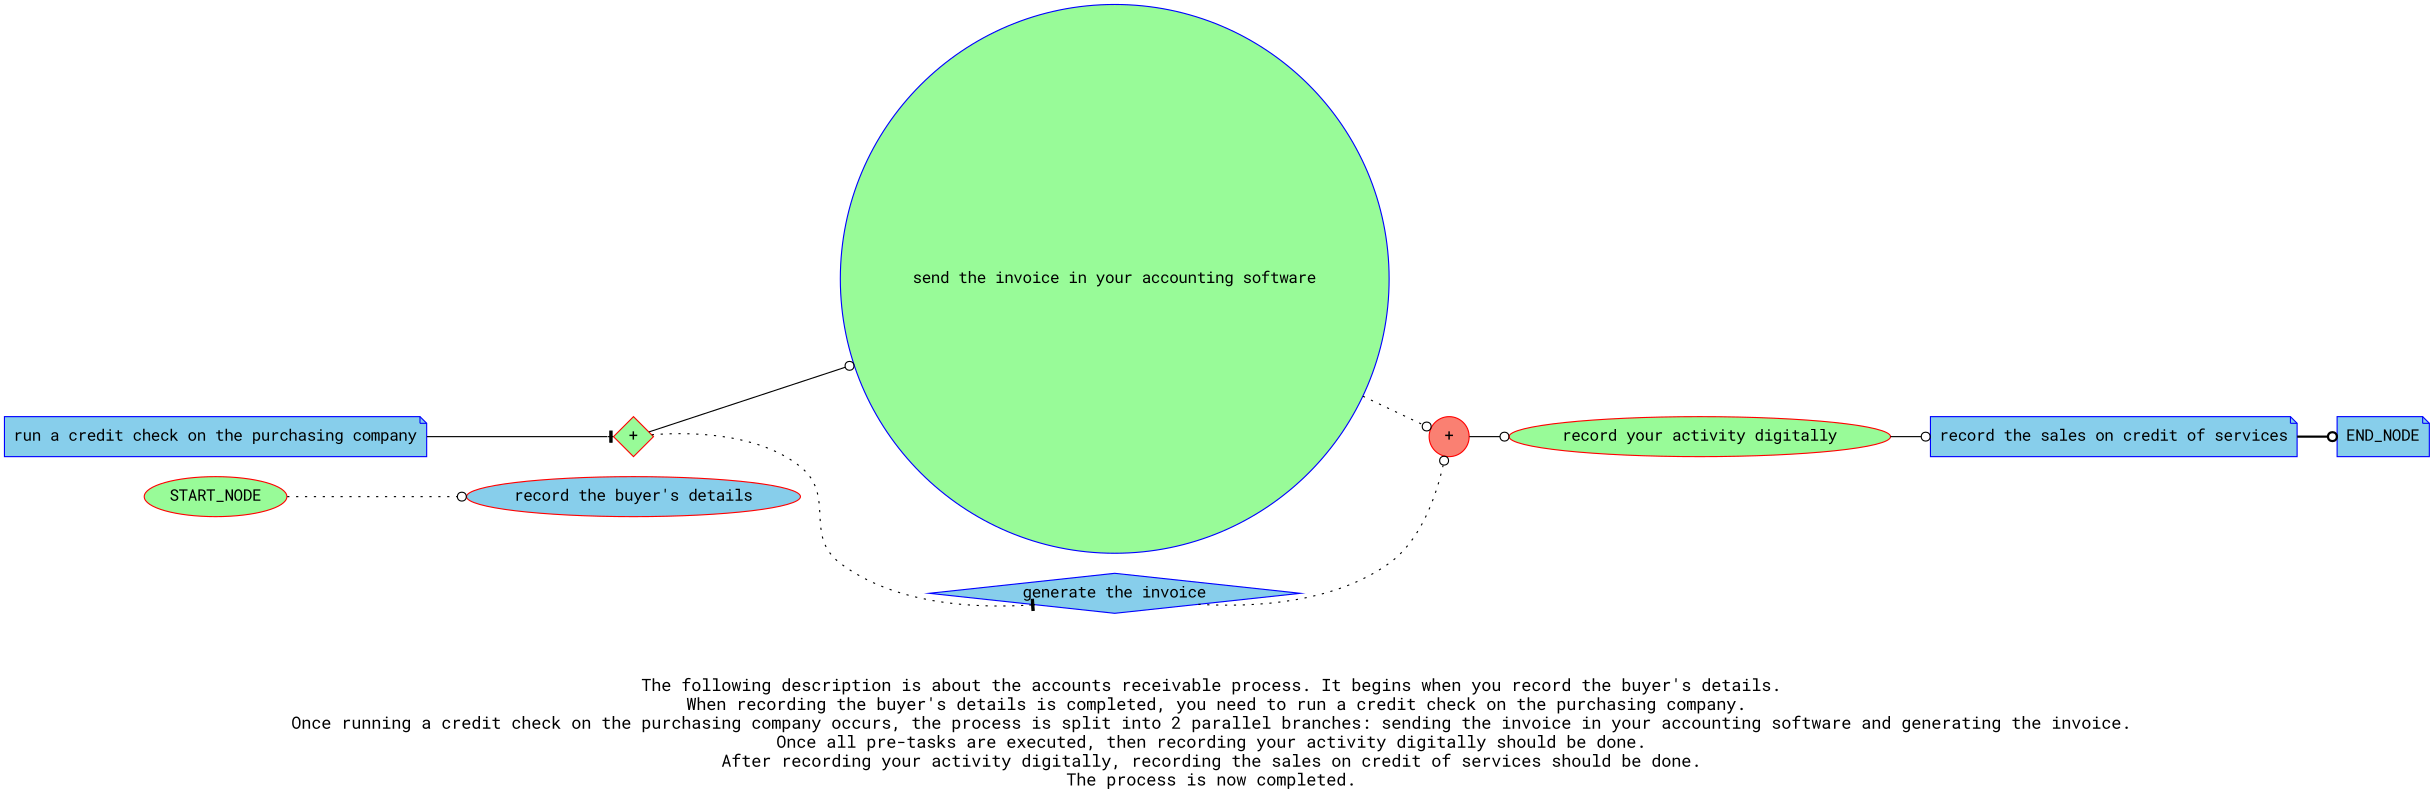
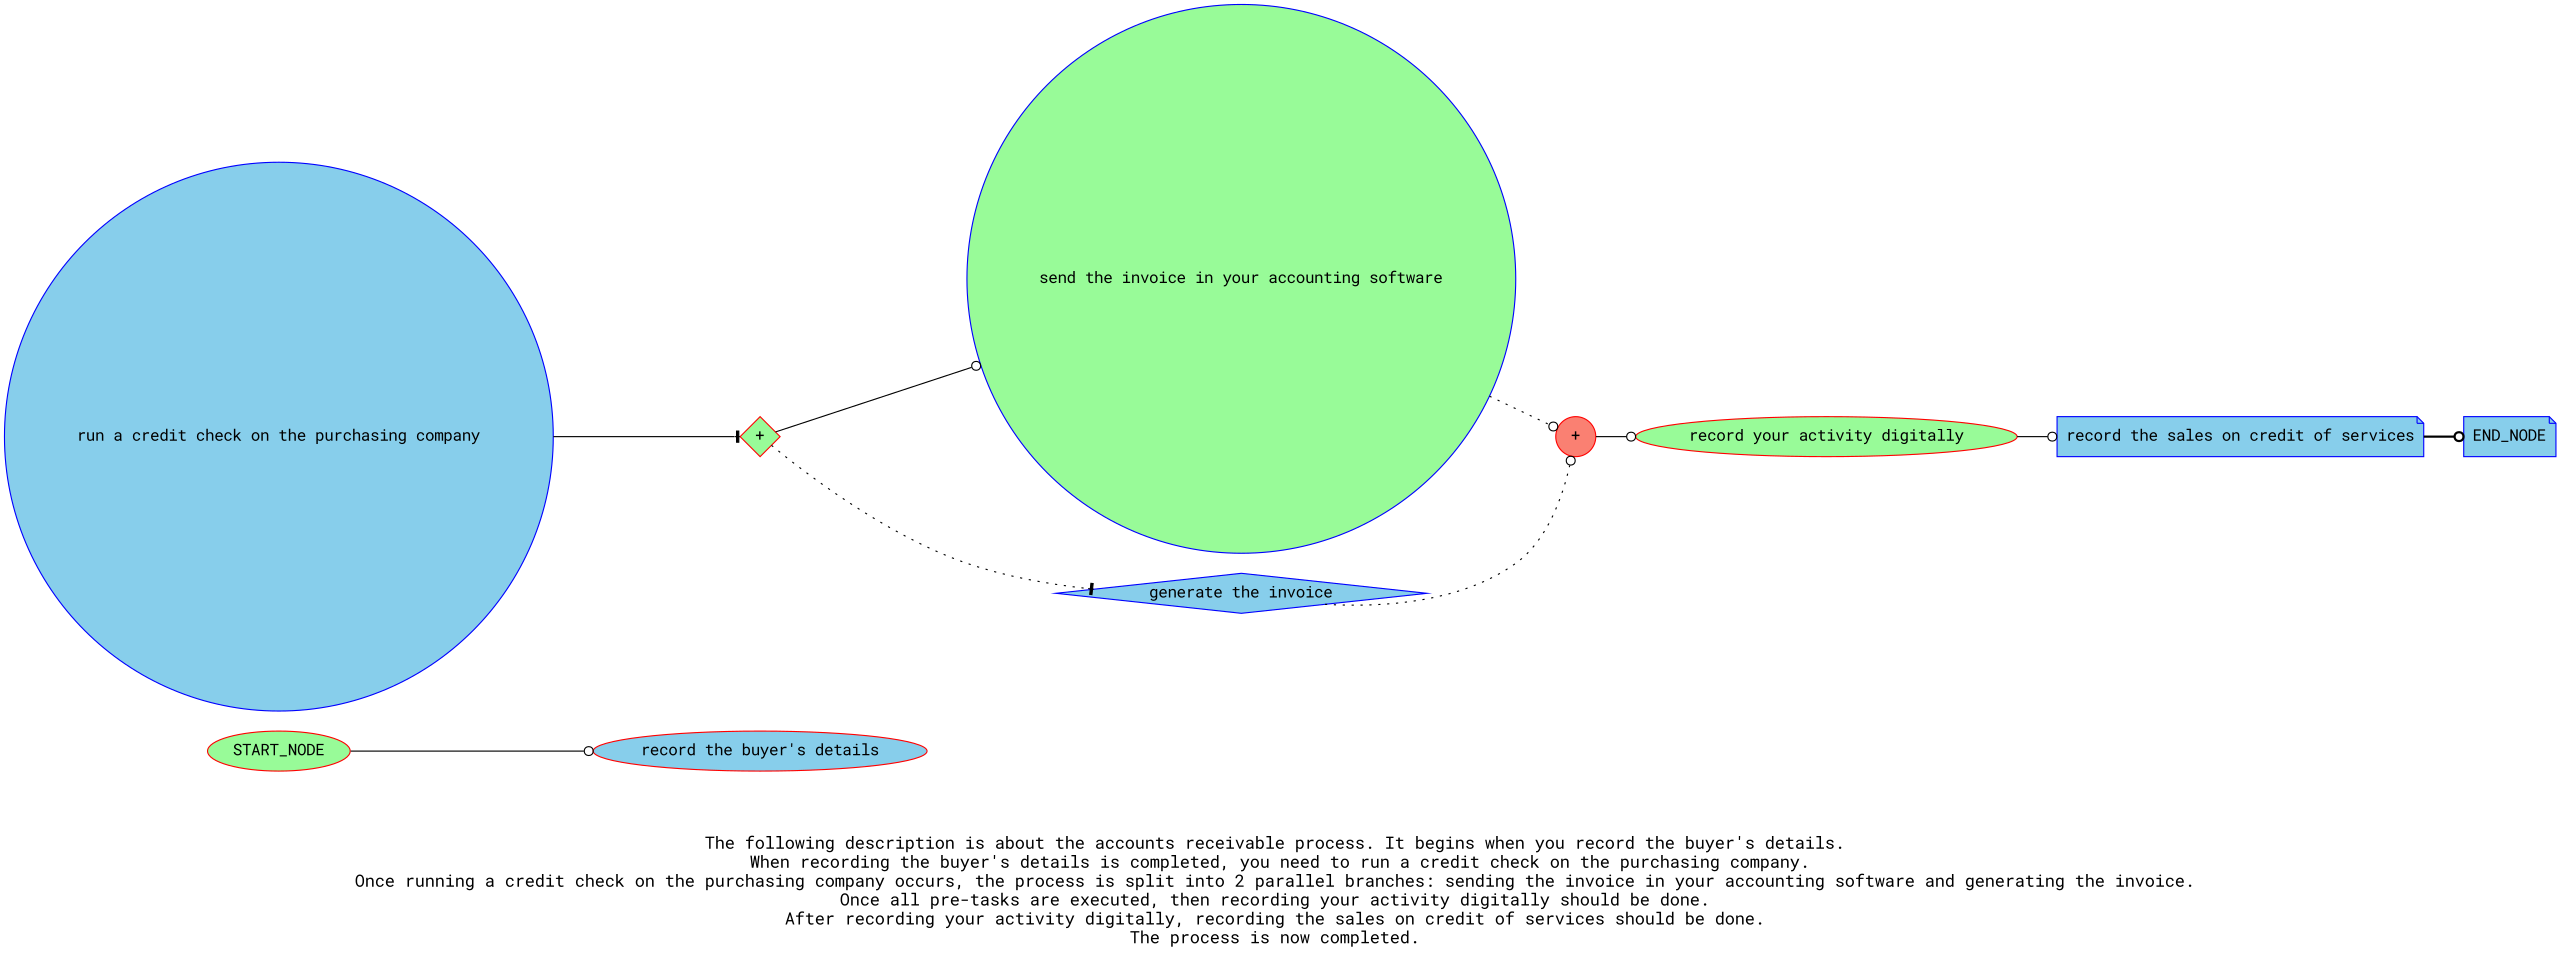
(216, 437) -> (279, 437)
(372, 497) -> (467, 751)
